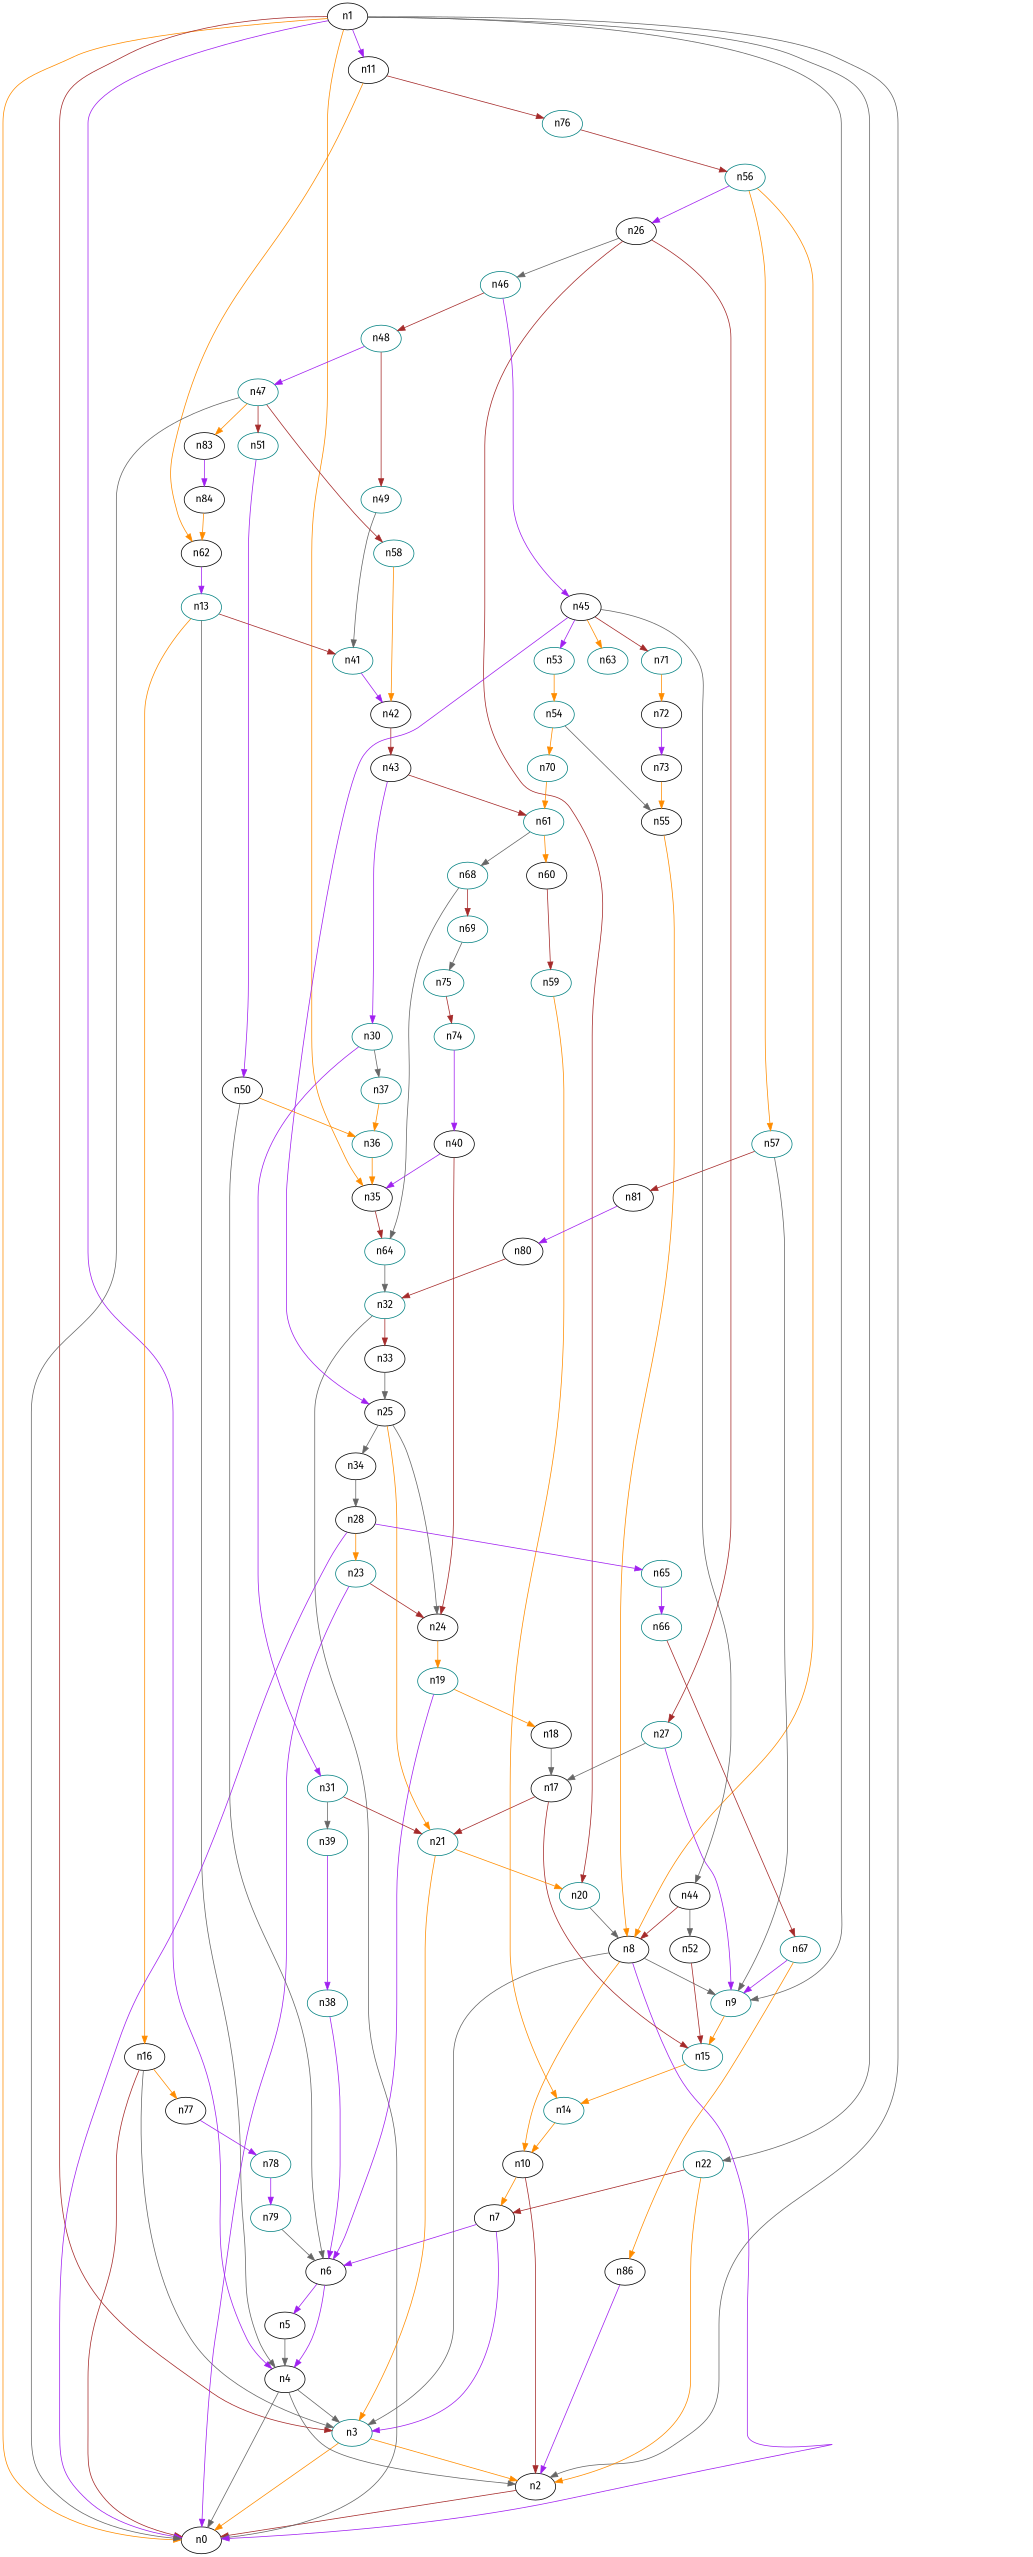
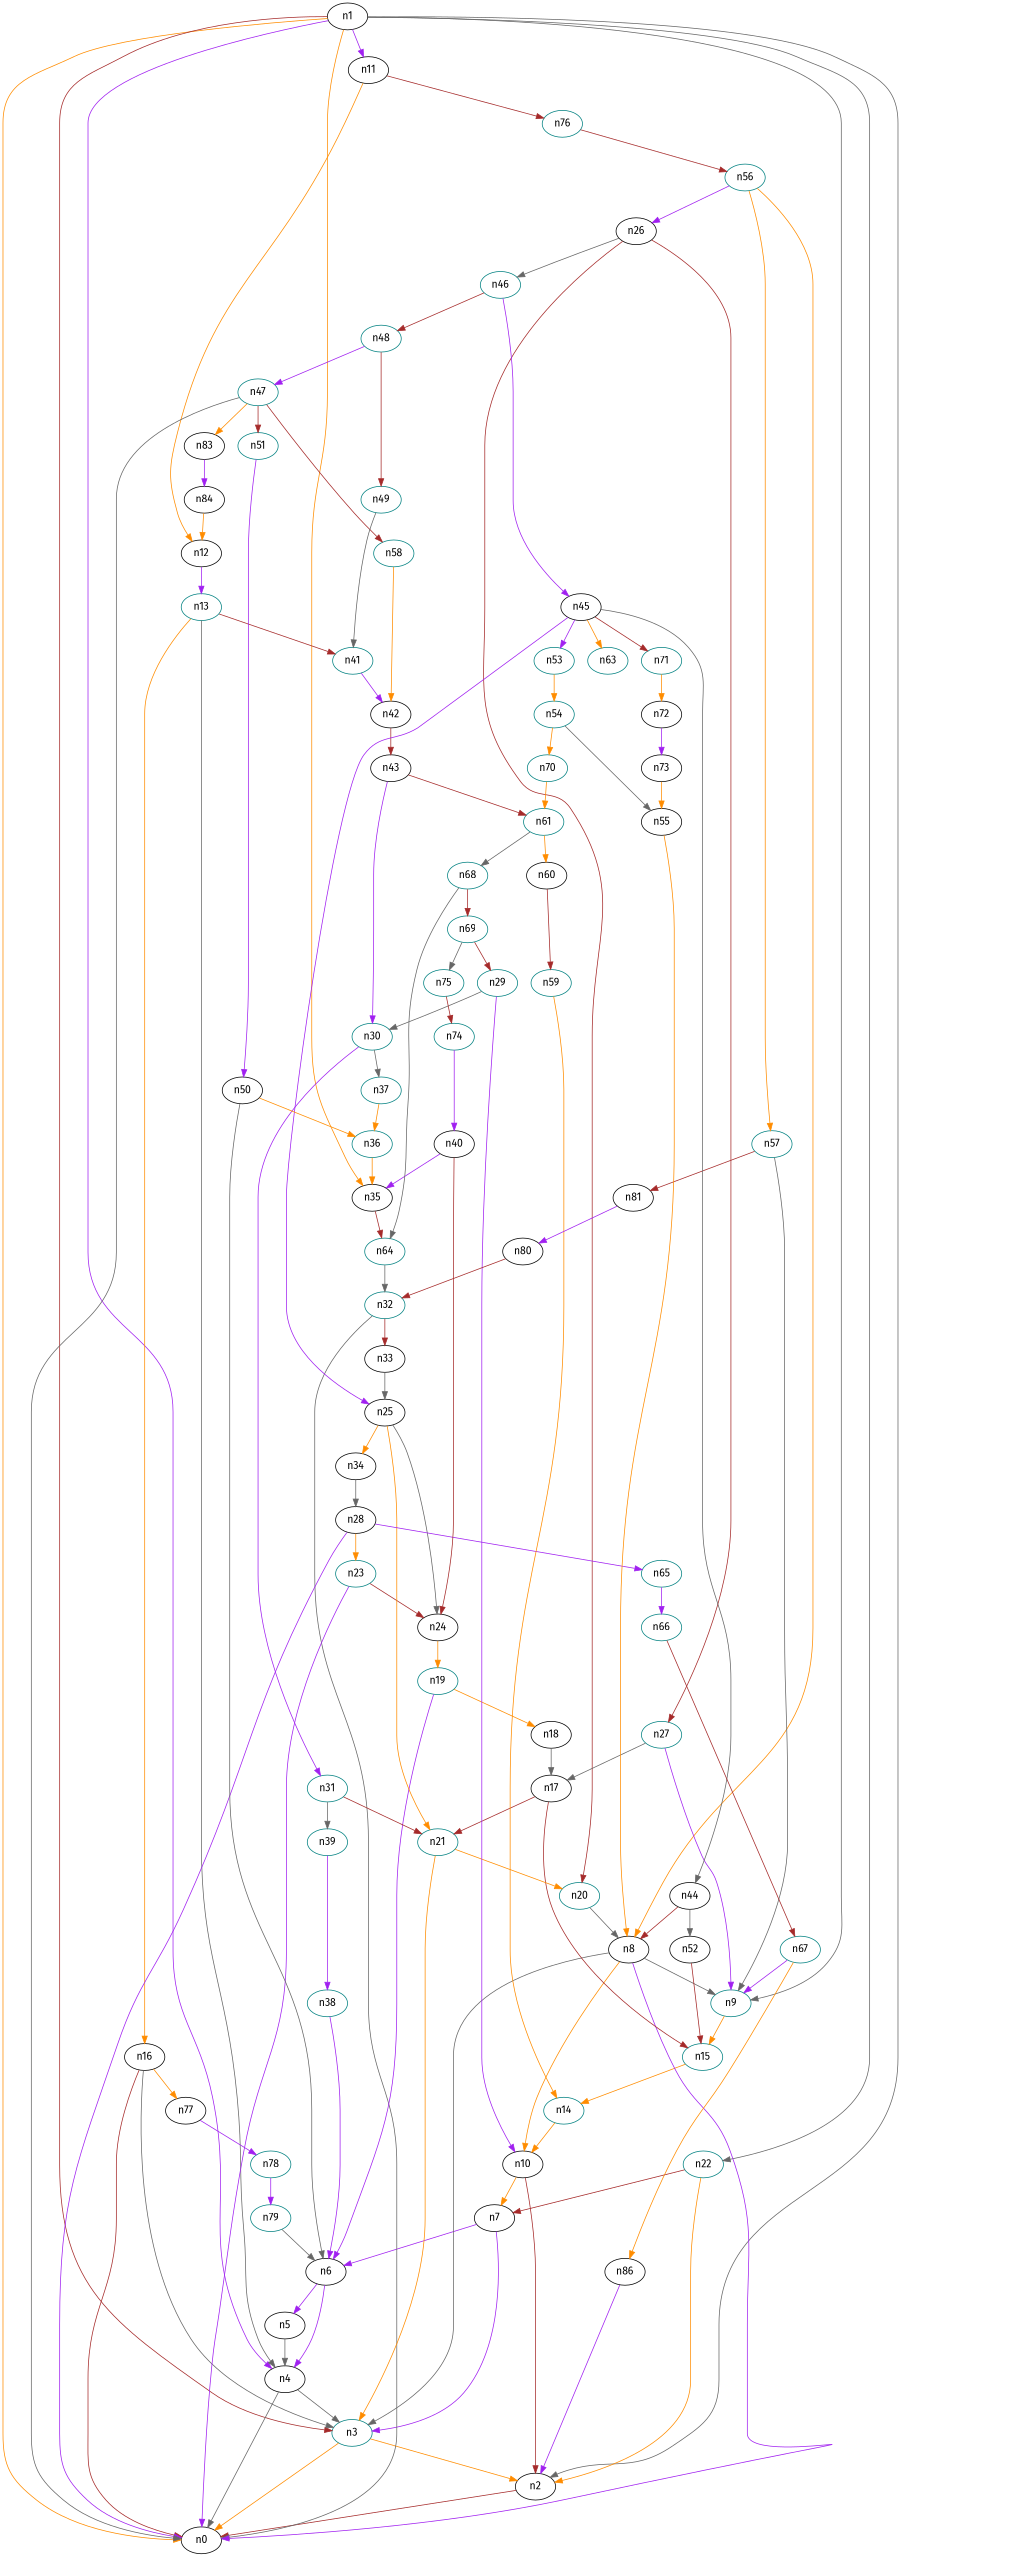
(201, 553) -> (201, 553)
none -> (497, 983)
(372, 1436) -> (372, 1436)
(376, 2464) -> none
